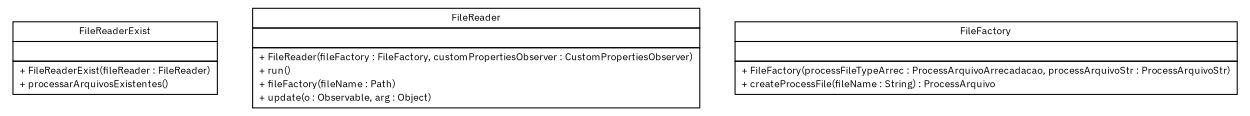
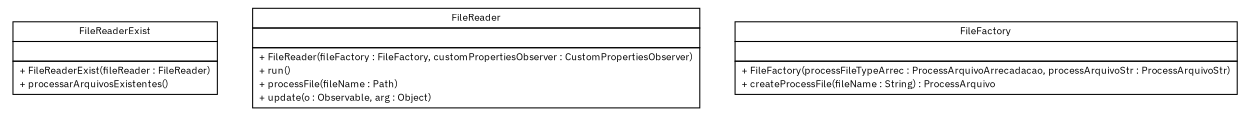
(327, 84) -> (329, 84)
